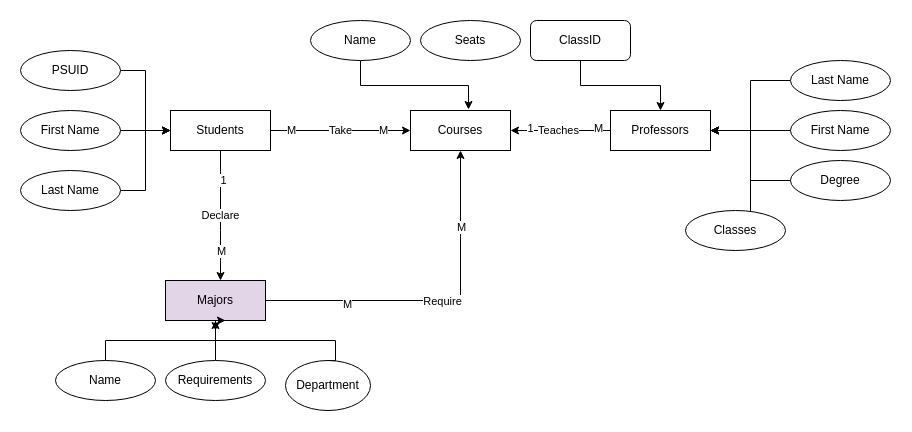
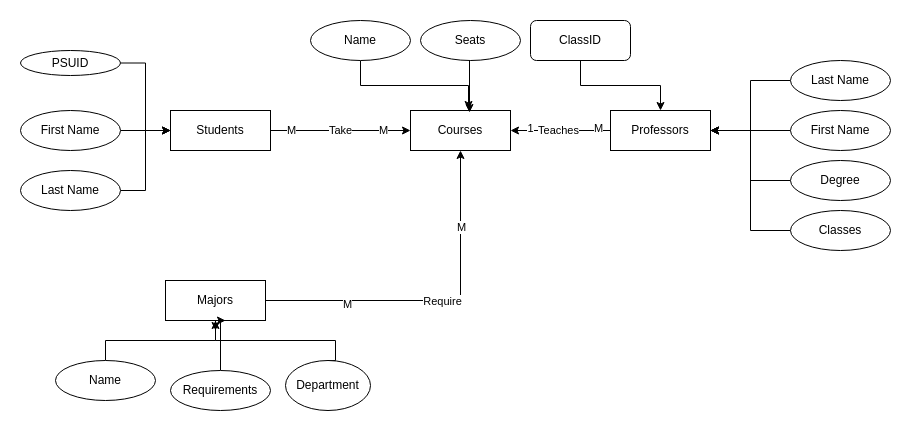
(71, 71) -> (71, 63)
none -> (470, 83)
(221, 212) -> none
(736, 231) -> (841, 231)
(216, 301) -> (216, 301)
(216, 381) -> (221, 391)
